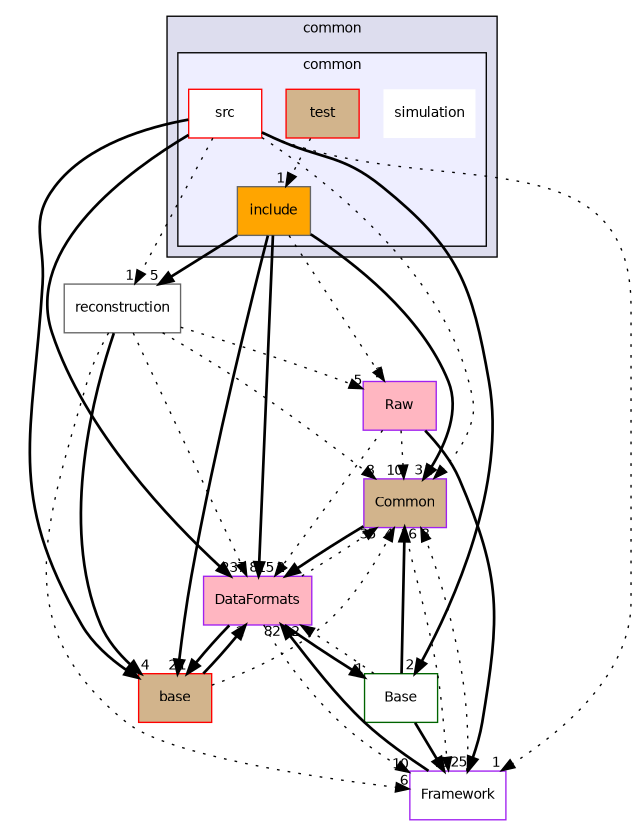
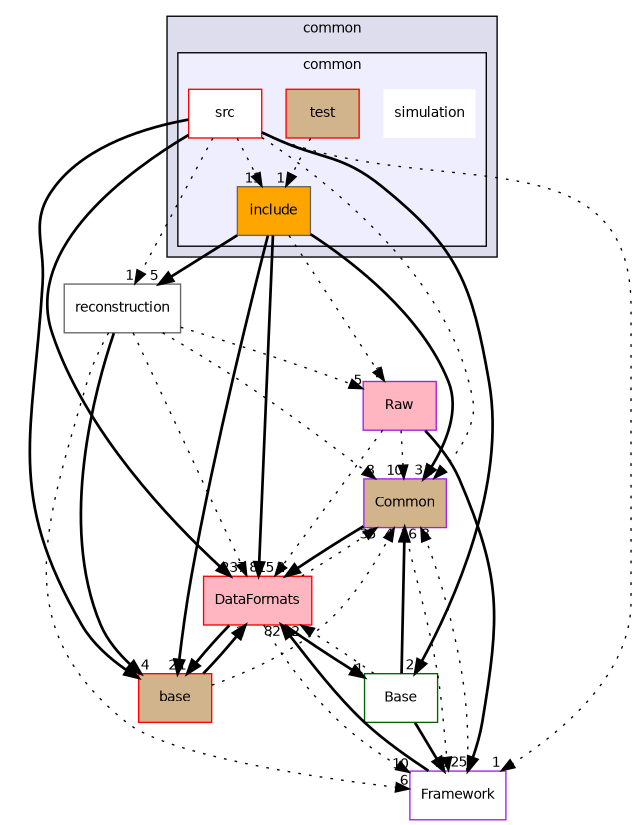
none -> (246, 156)
(258, 601) -> (258, 601)
